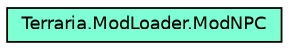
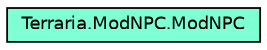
(144, 25) -> (134, 25)
